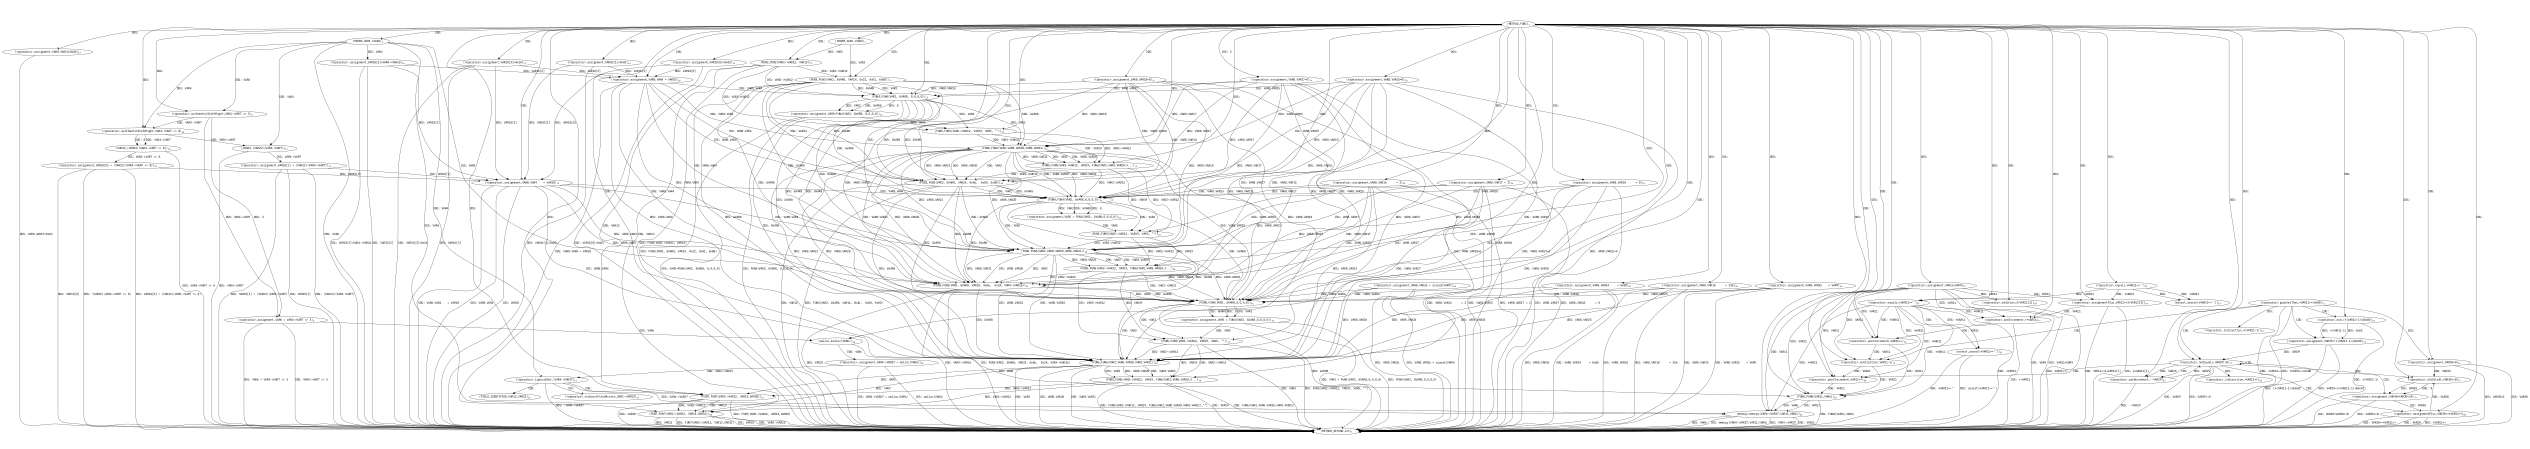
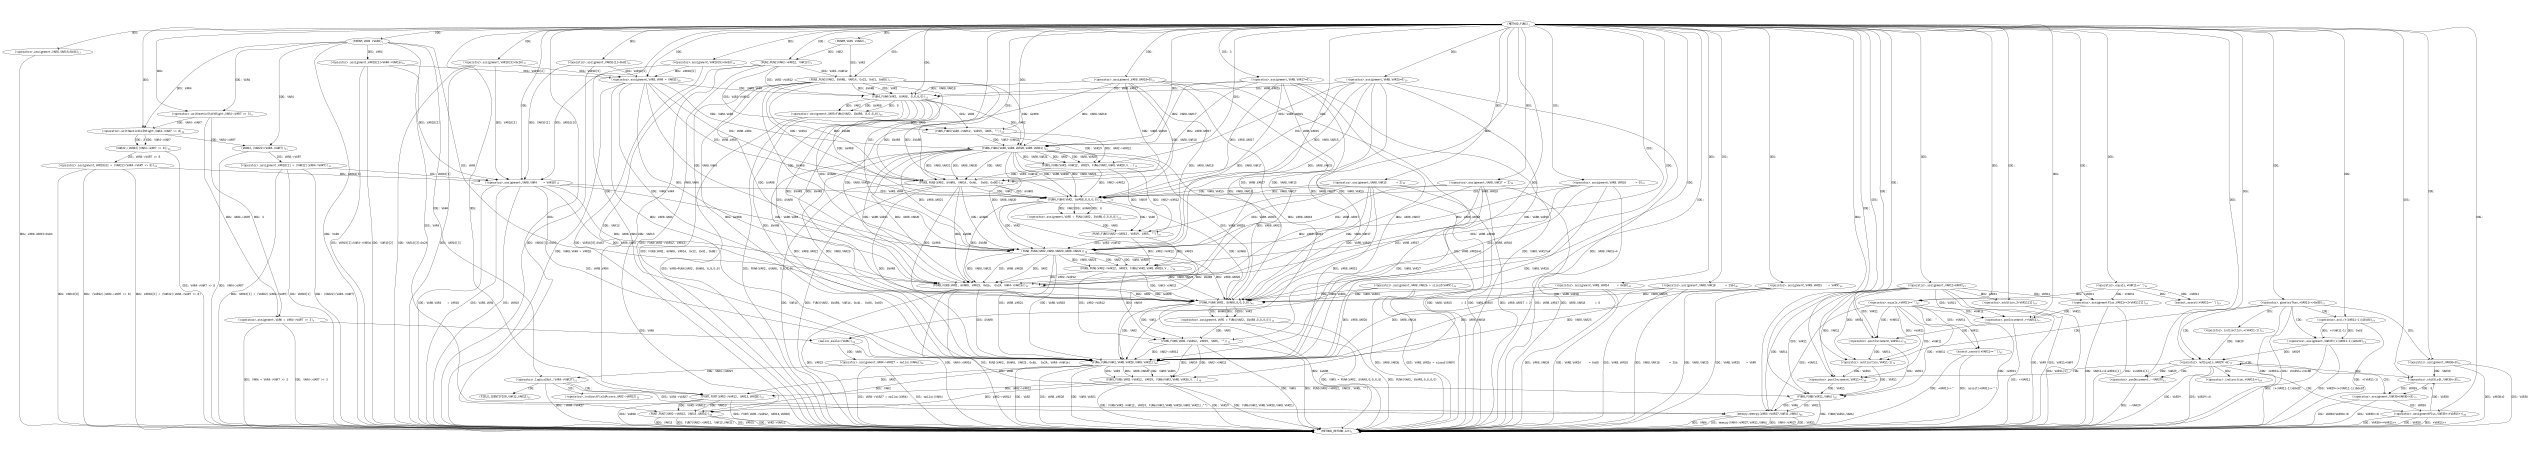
none -> (2273, 51)
(2185, 374) -> (2220, 346)
